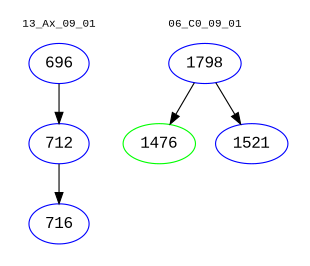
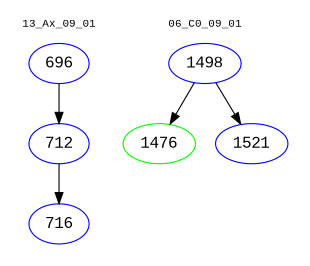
(205, 63) -> (205, 63)
